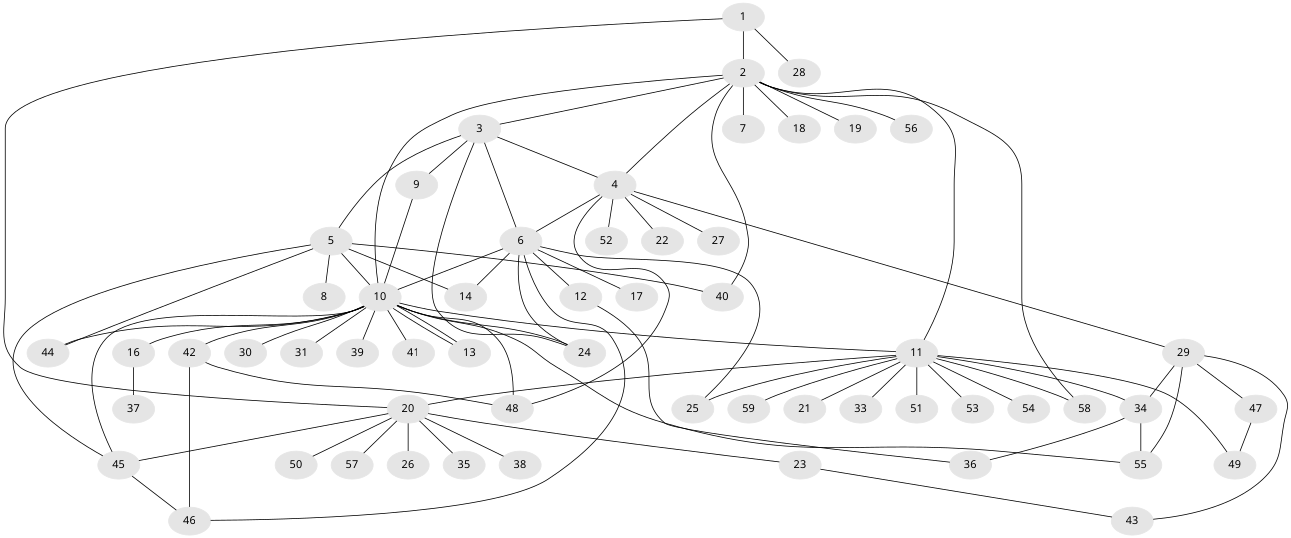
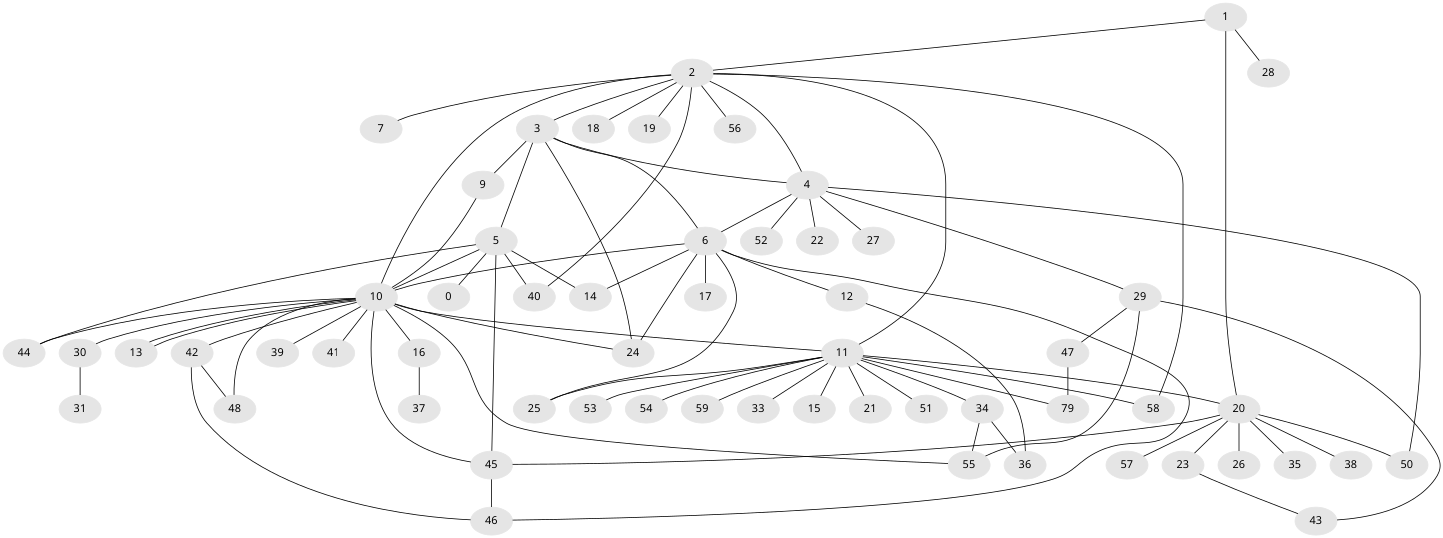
(324, 297) -> (449, 297)
(669, 298) -> (1208, 229)
(341, 325) -> (80, 381)
(1162, 381) -> none
none -> (814, 409)
(1235, 465) -> (1068, 409)
